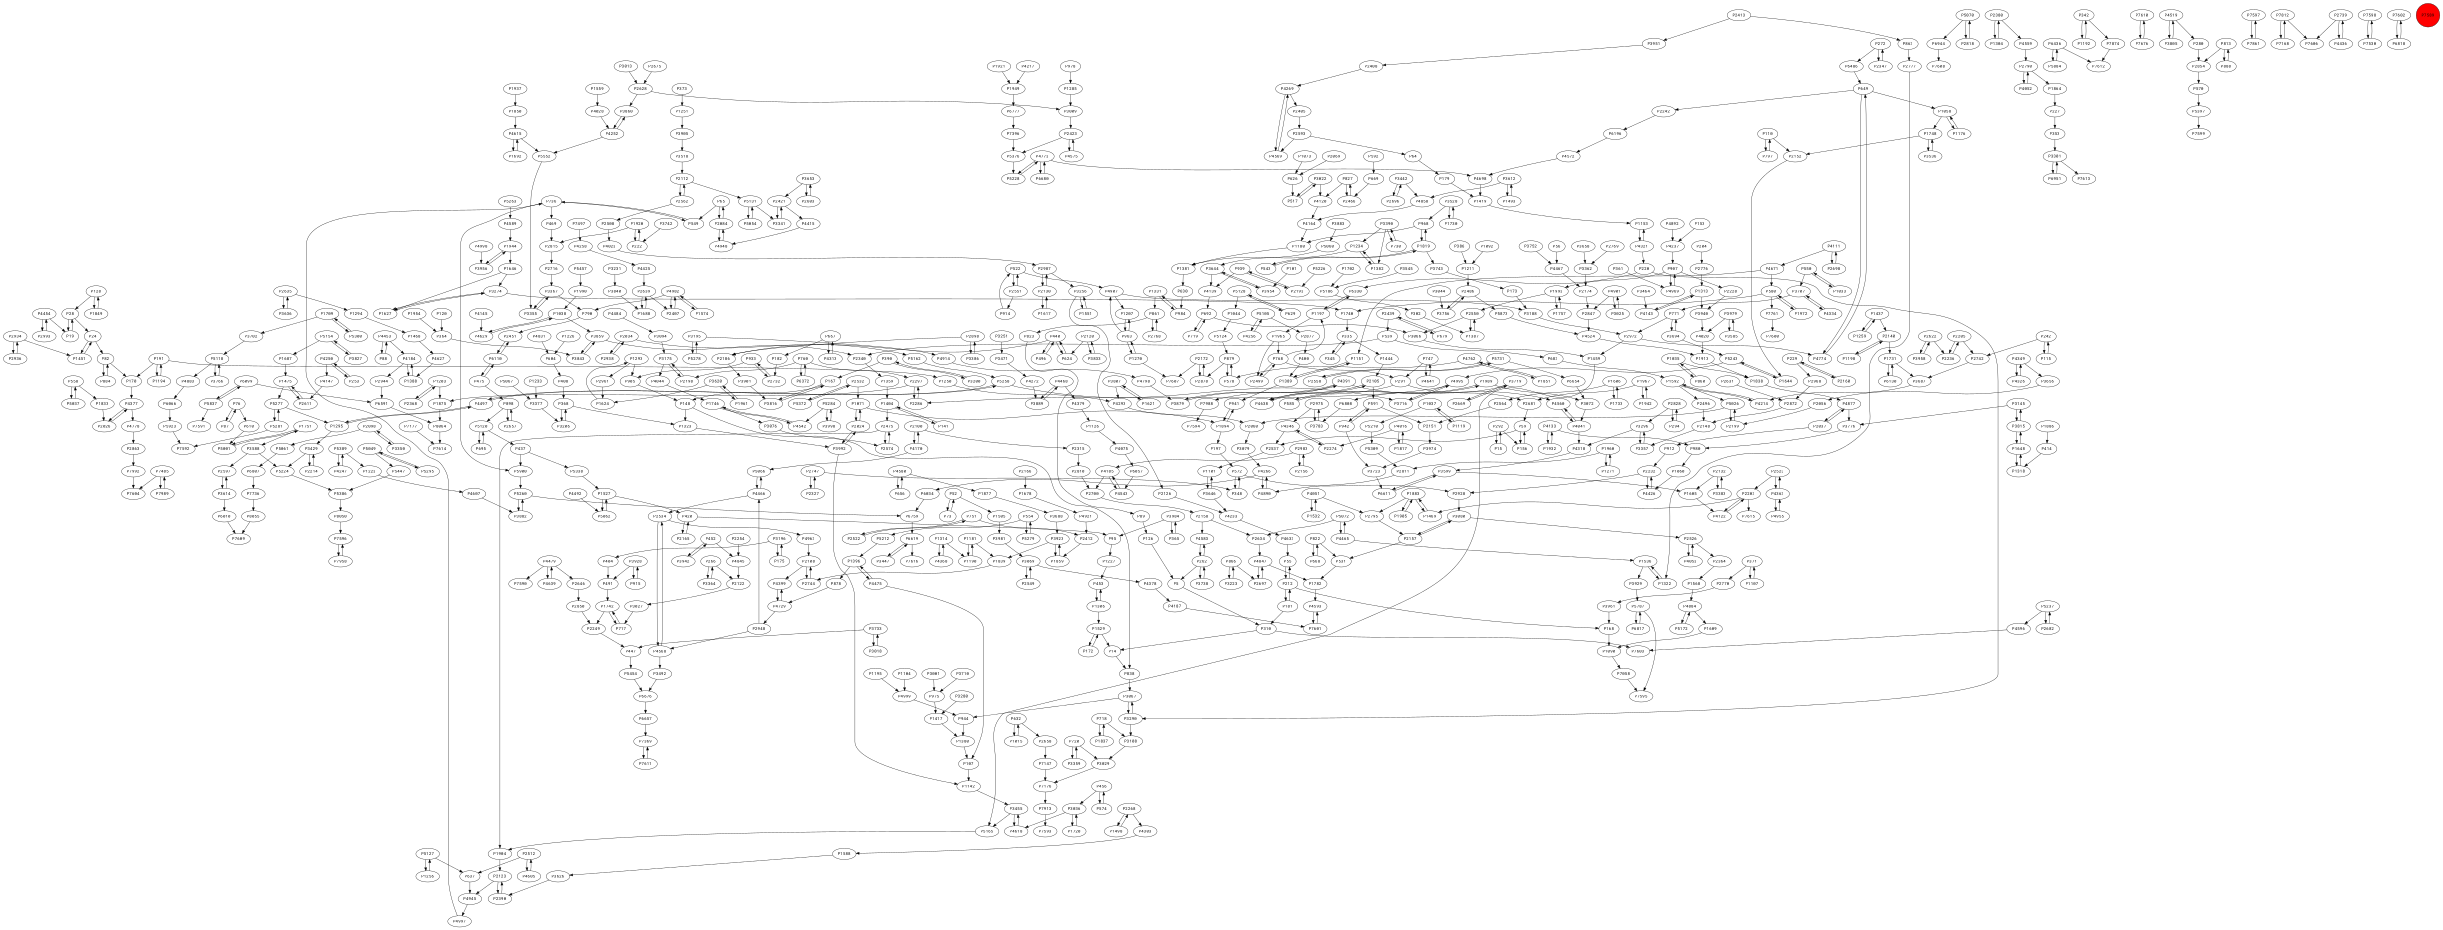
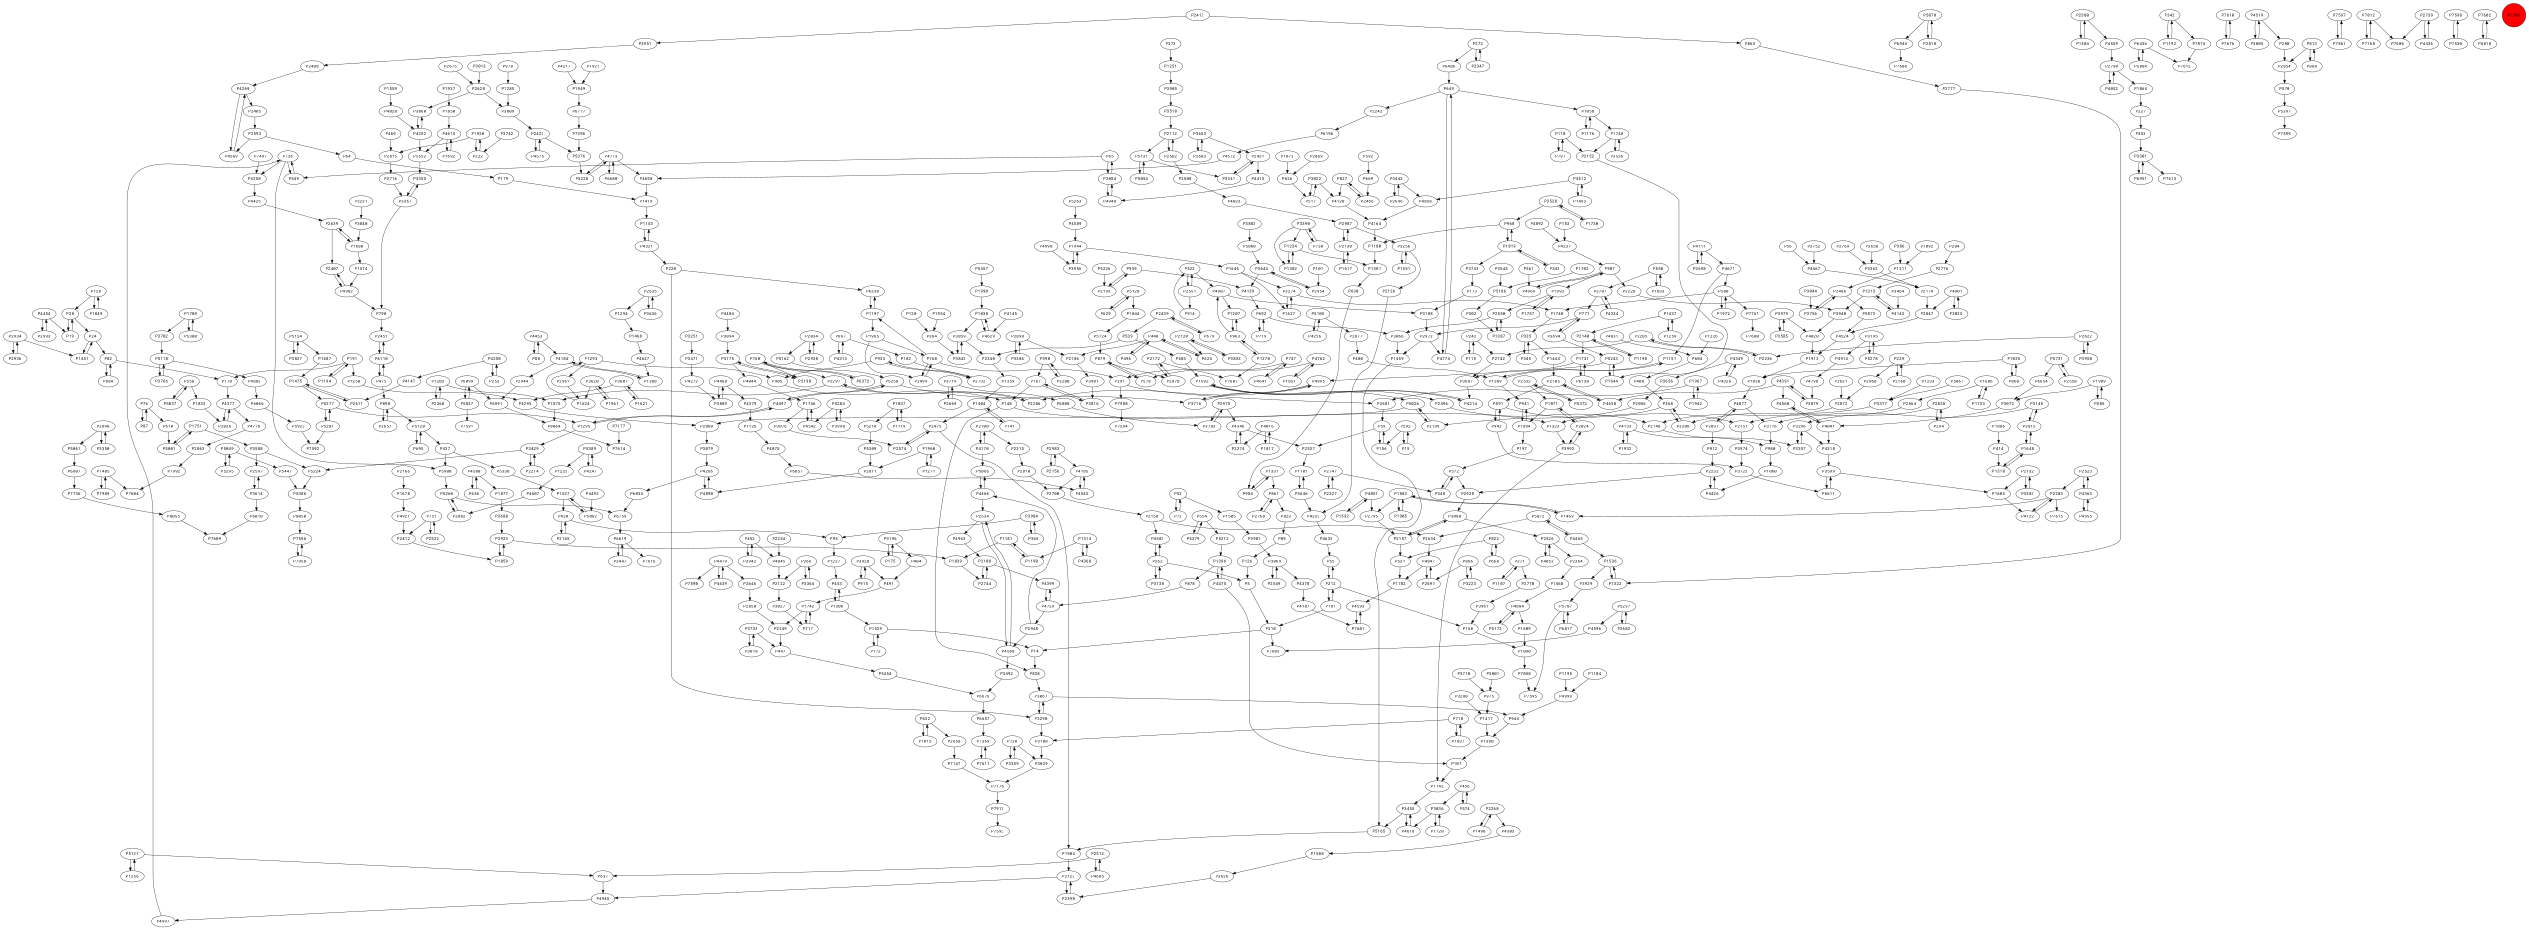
(551, 211) -> (273, 167)
(685, 302) -> (359, 256)
